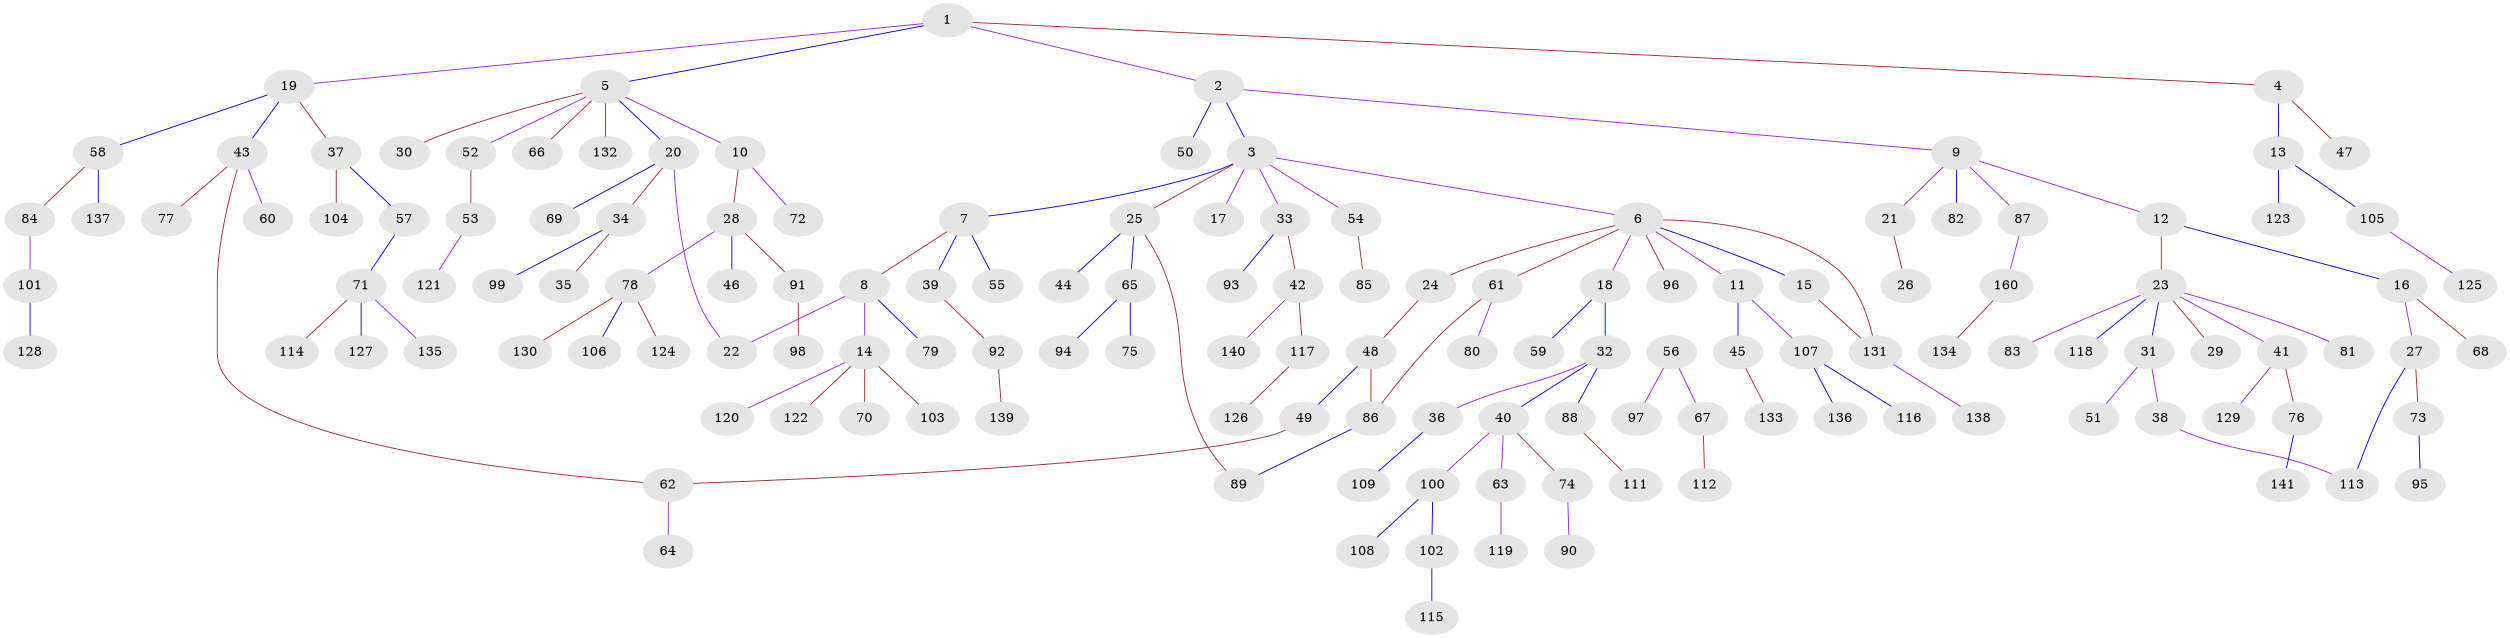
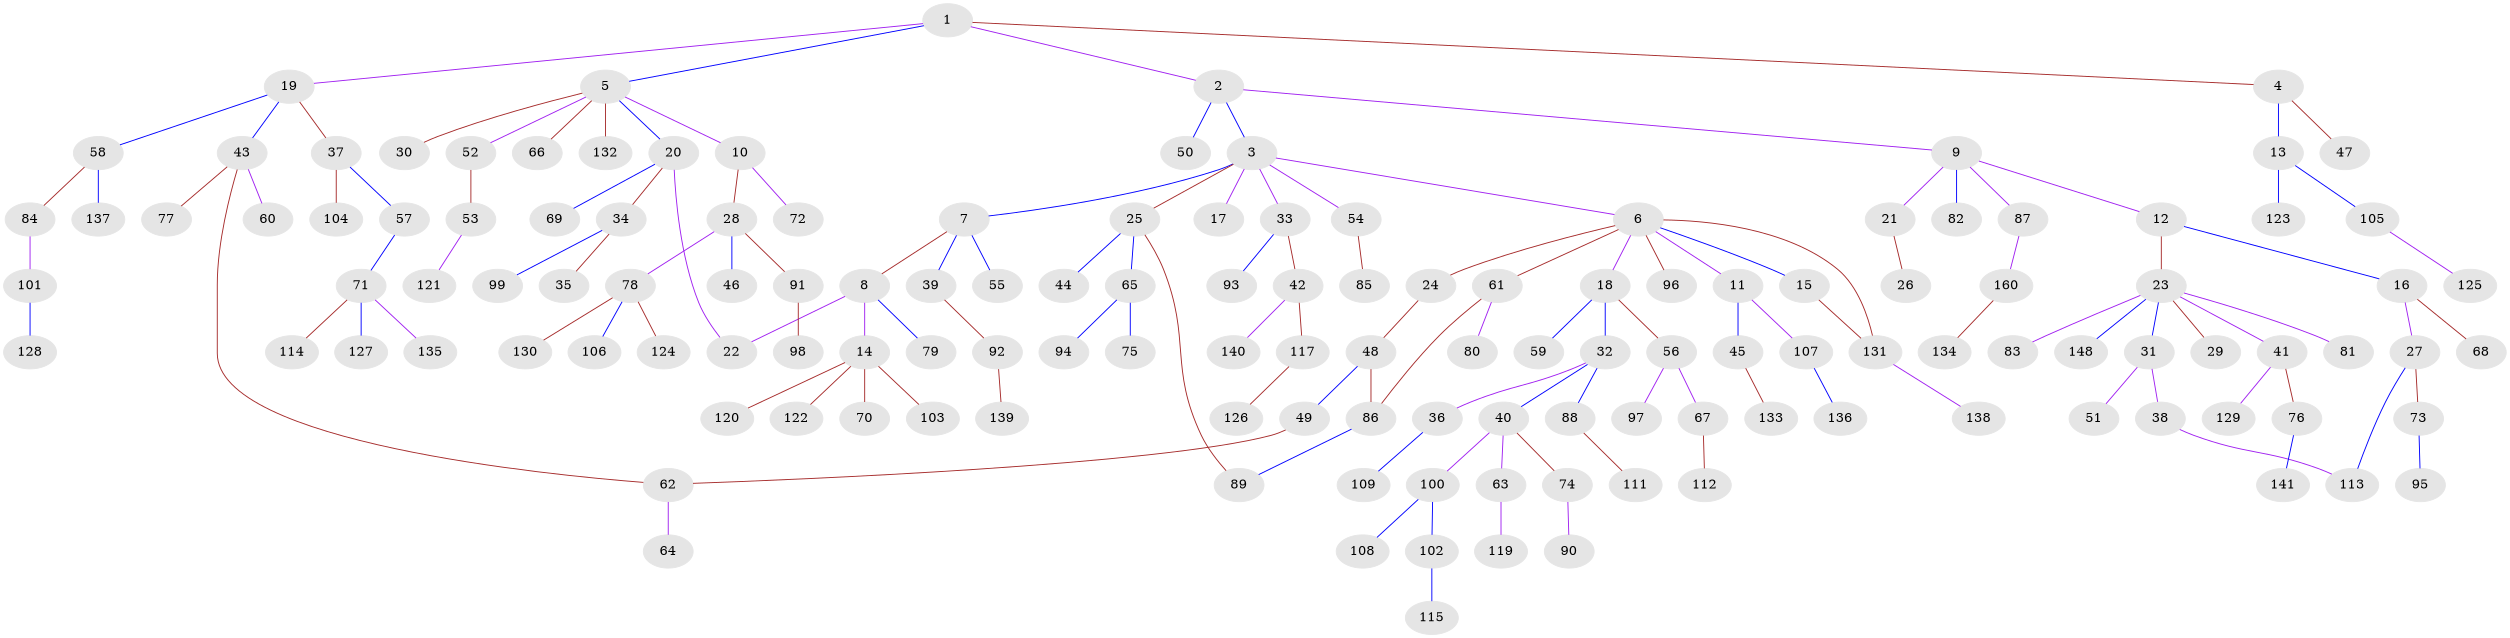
none -> (1638, 319)
(2081, 352) -> (2081, 352)
(797, 385) -> (797, 385)
(1910, 419) -> none
